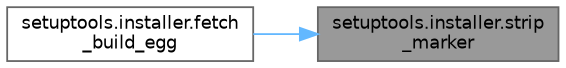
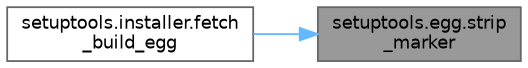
(438, 34) -> (419, 34)
